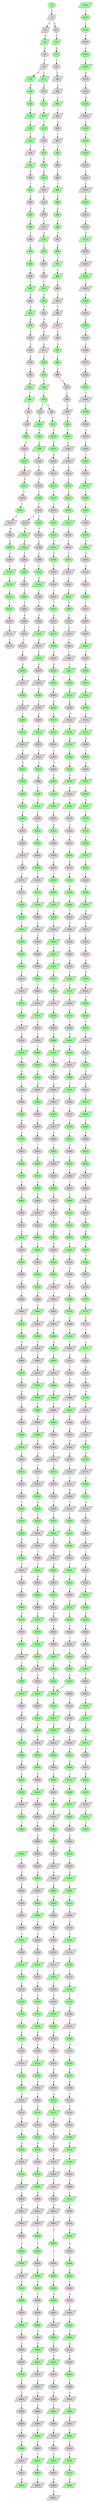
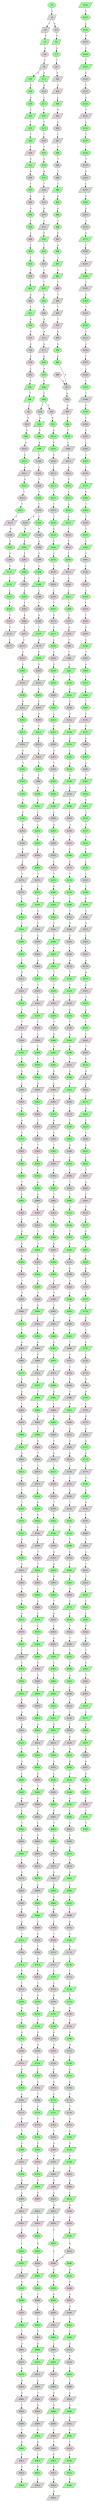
(57, 368) -> (64, 374)
(62, 1687) -> (69, 1687)
none -> (21, 1842)
(37, 2204) -> none
(69, 2257) -> (62, 2257)
